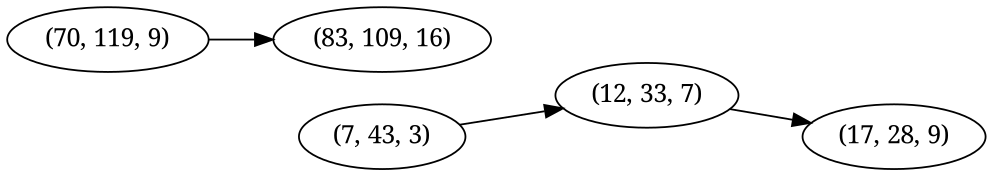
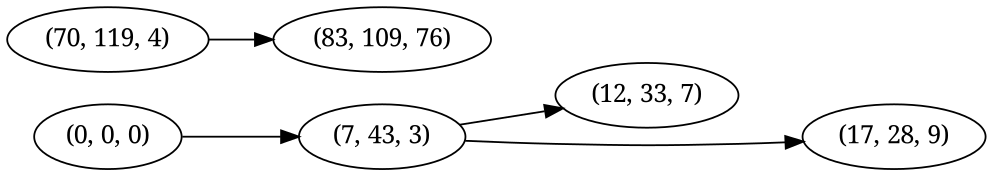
(108, 40) -> (108, 40)
(382, 40) -> (382, 40)
(761, 114) -> (625, 145)
none -> (108, 137)
